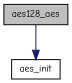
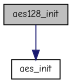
(36, 15) -> (36, 15)
